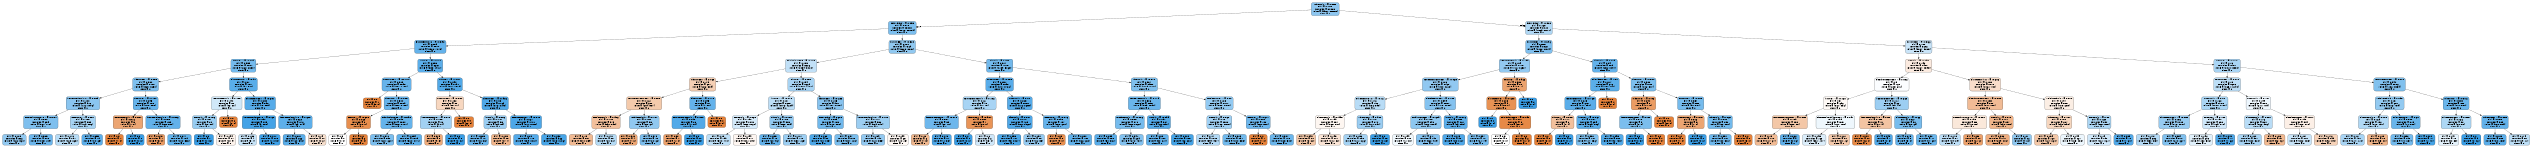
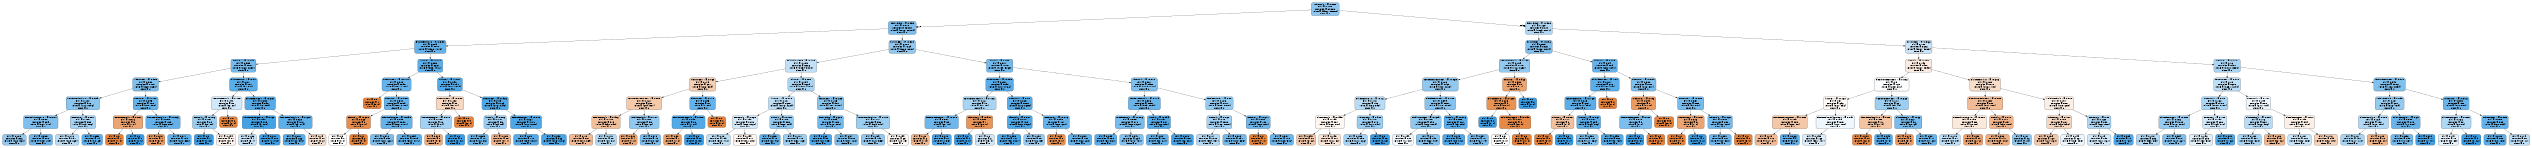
(1839, 140) -> none
(1904, 140) -> (1904, 140)
